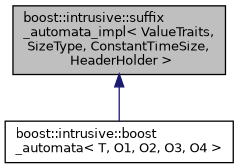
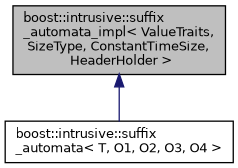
(119, 142) -> (119, 142)
